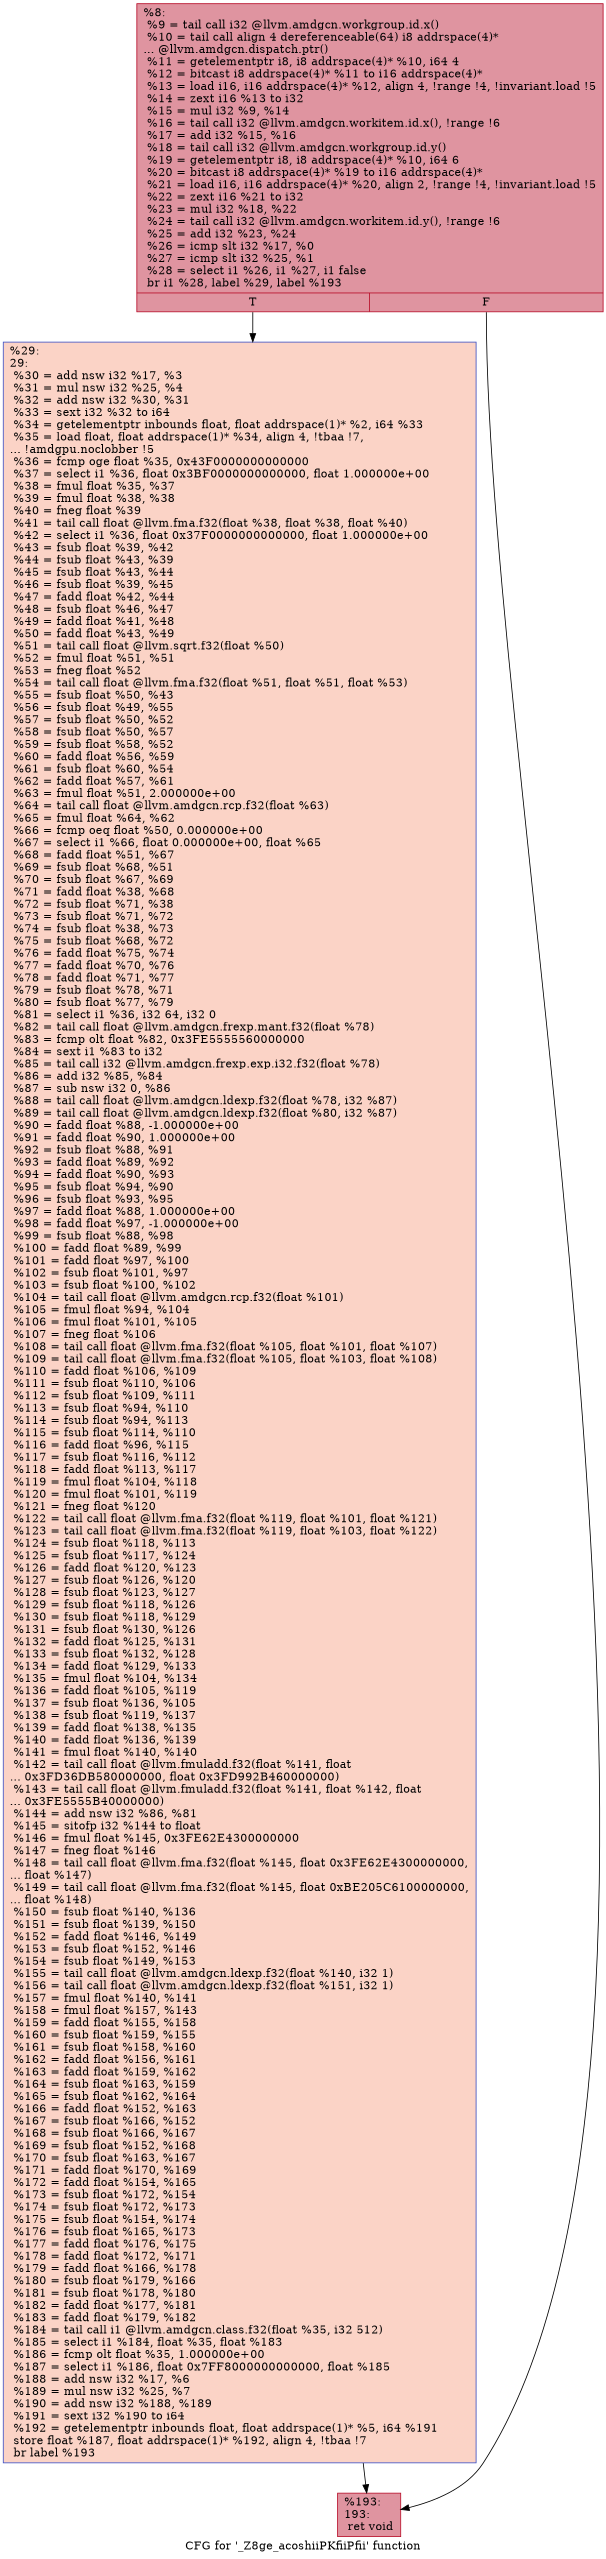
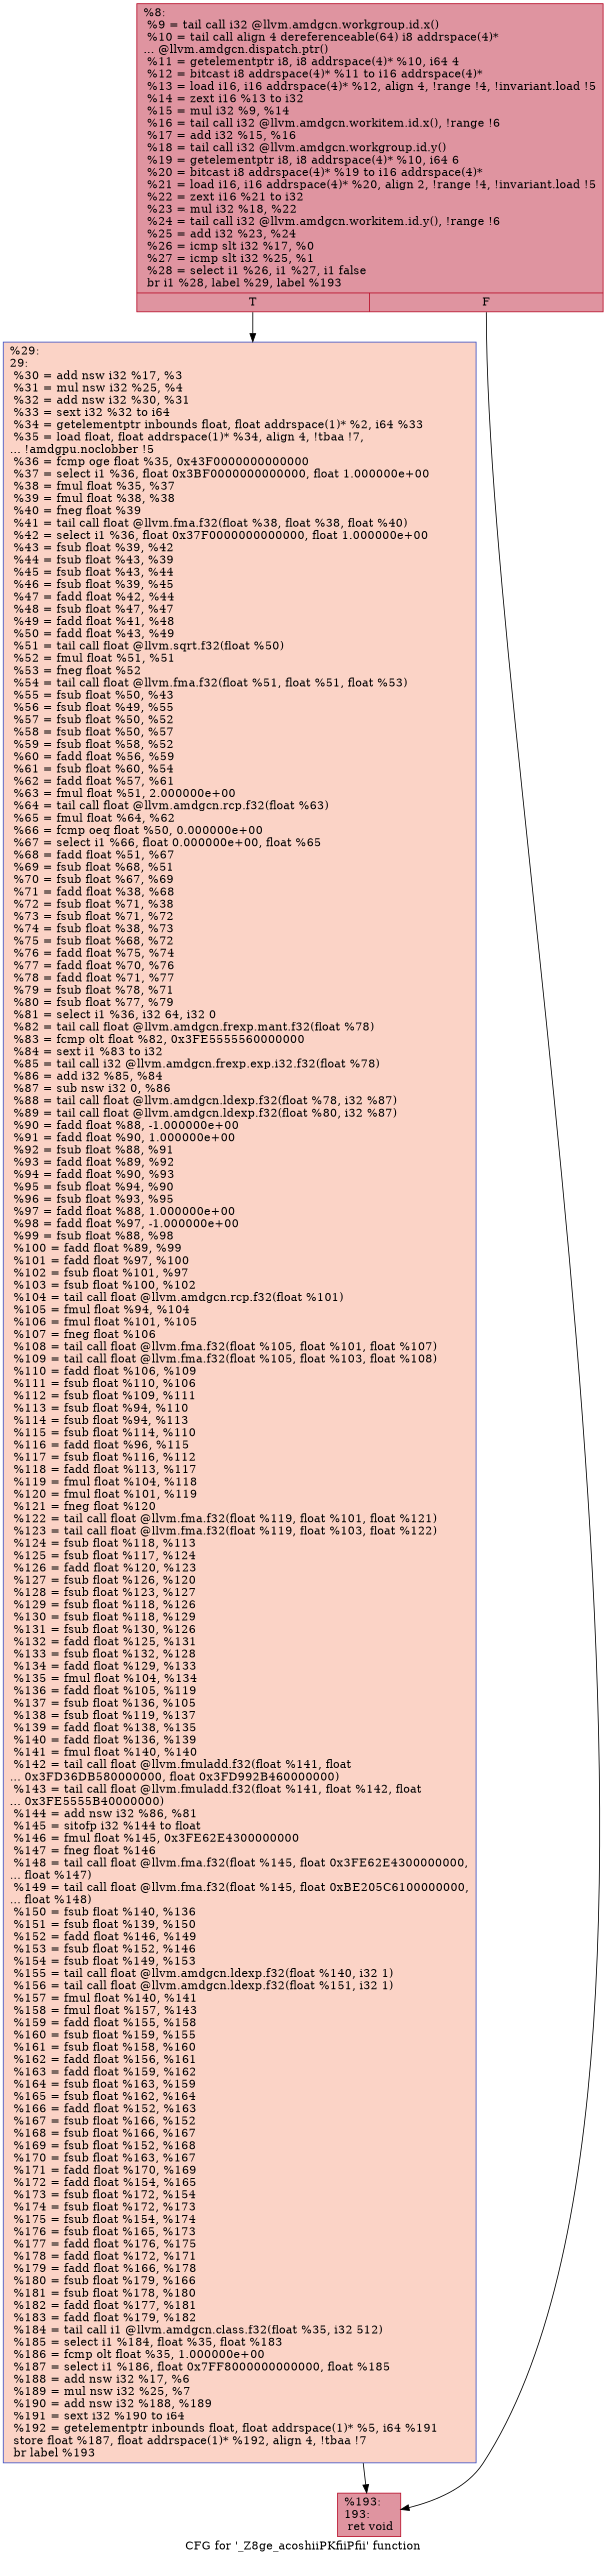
(92, 609) -> (92, 609)
